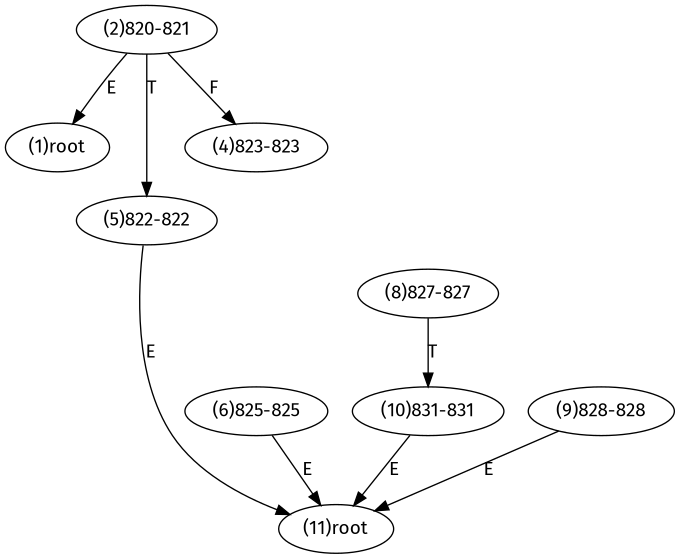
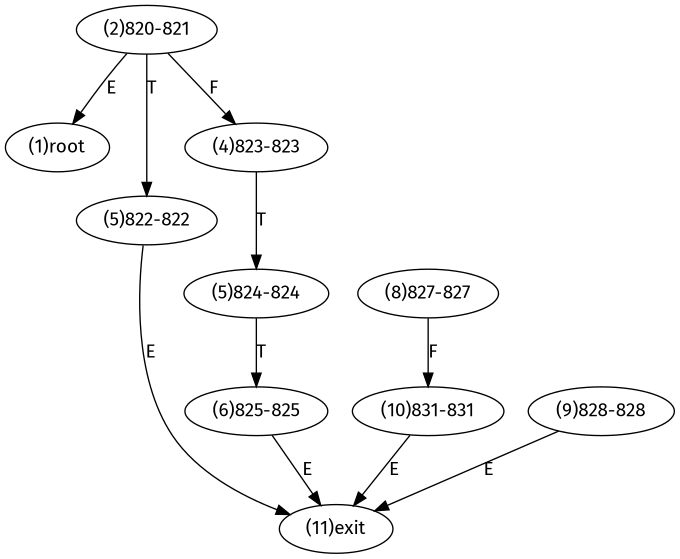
none -> (256, 294)
(433, 352) -> (433, 352)
(336, 529) -> (336, 529)
